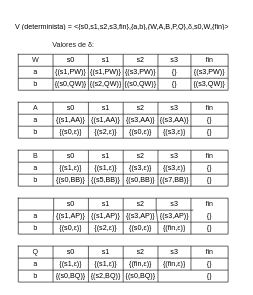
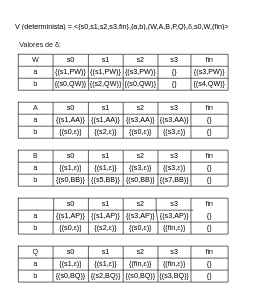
(75, 42) -> (42, 42)
(210, 84) -> (210, 84)
none -> (175, 276)
